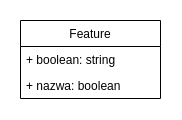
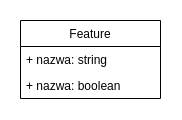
(75, 60) -> (70, 60)
